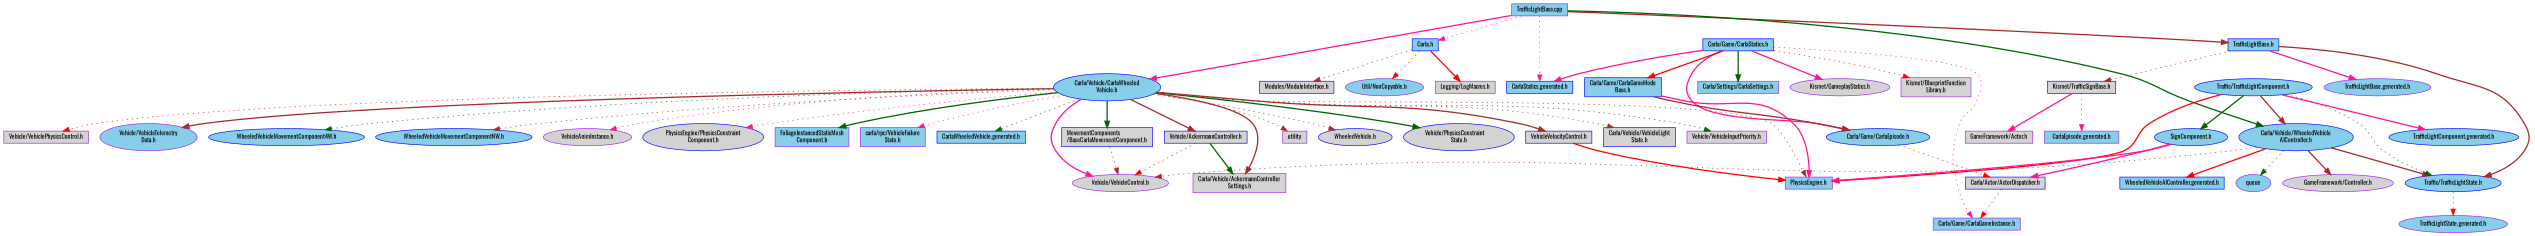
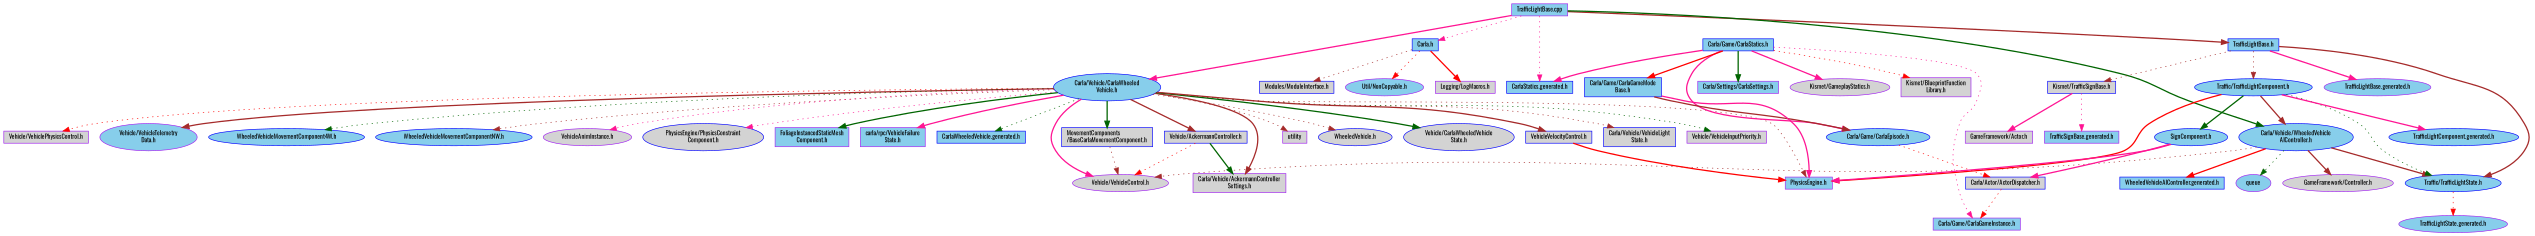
none -> (2253, 62)
(994, 109) -> (994, 109)
(1459, 137) -> (1459, 137)
(2082, 137) -> (2082, 137)
